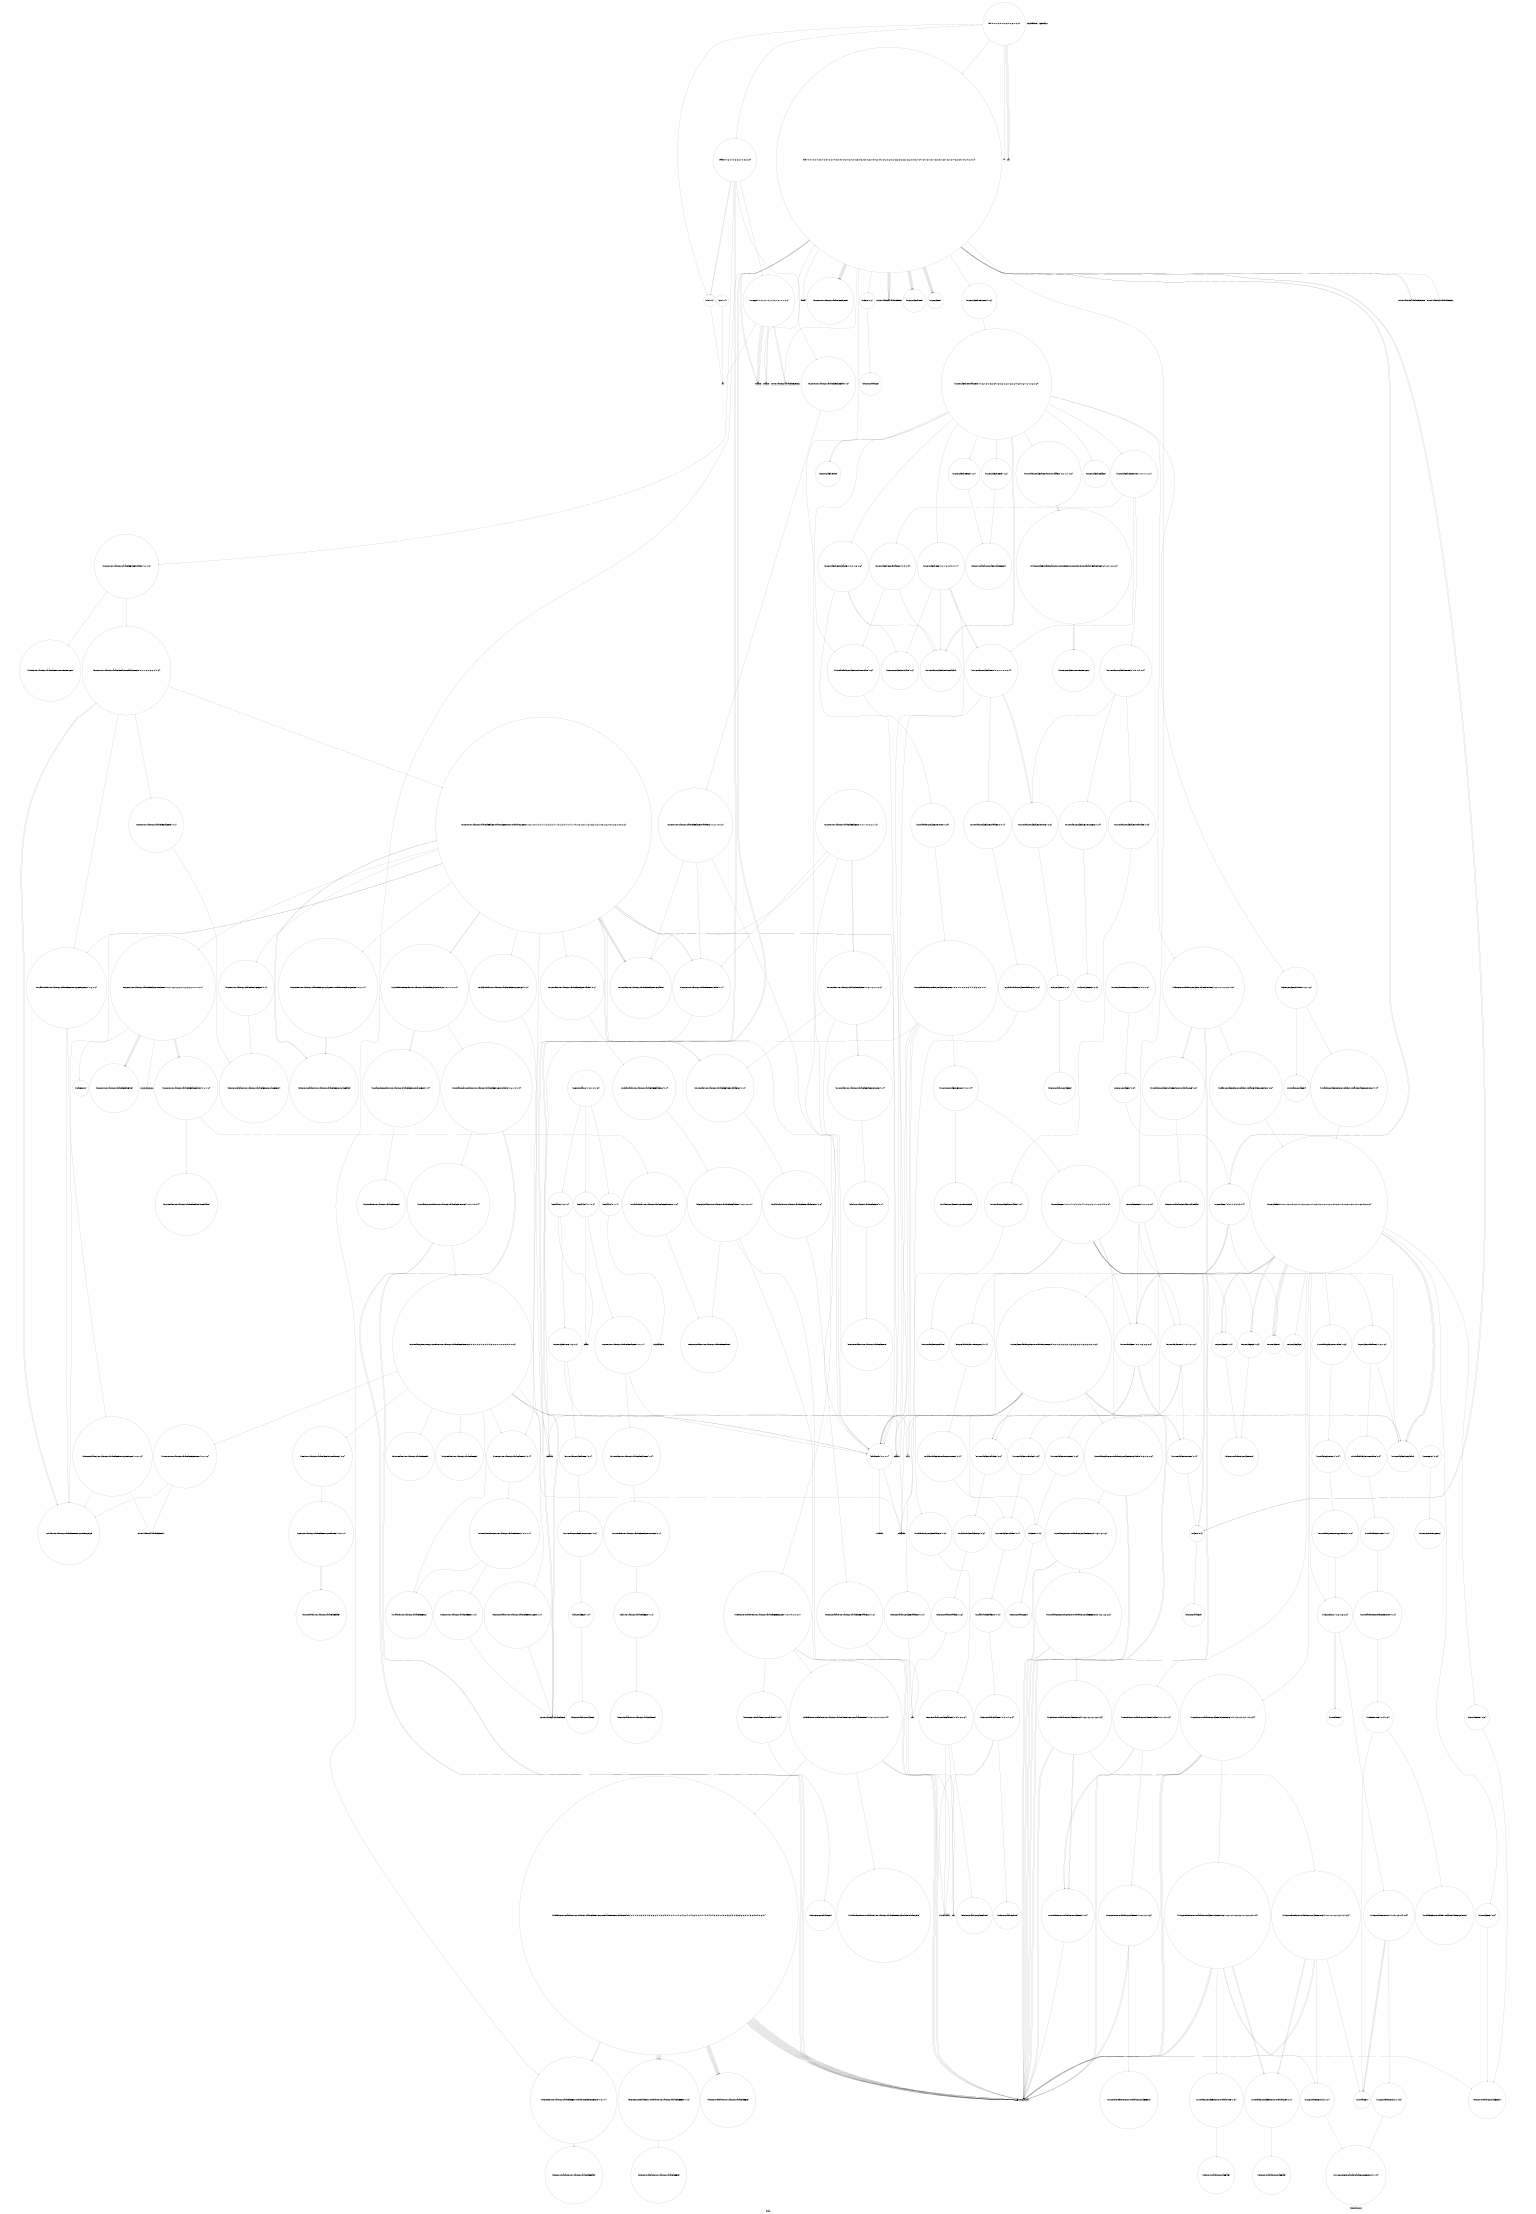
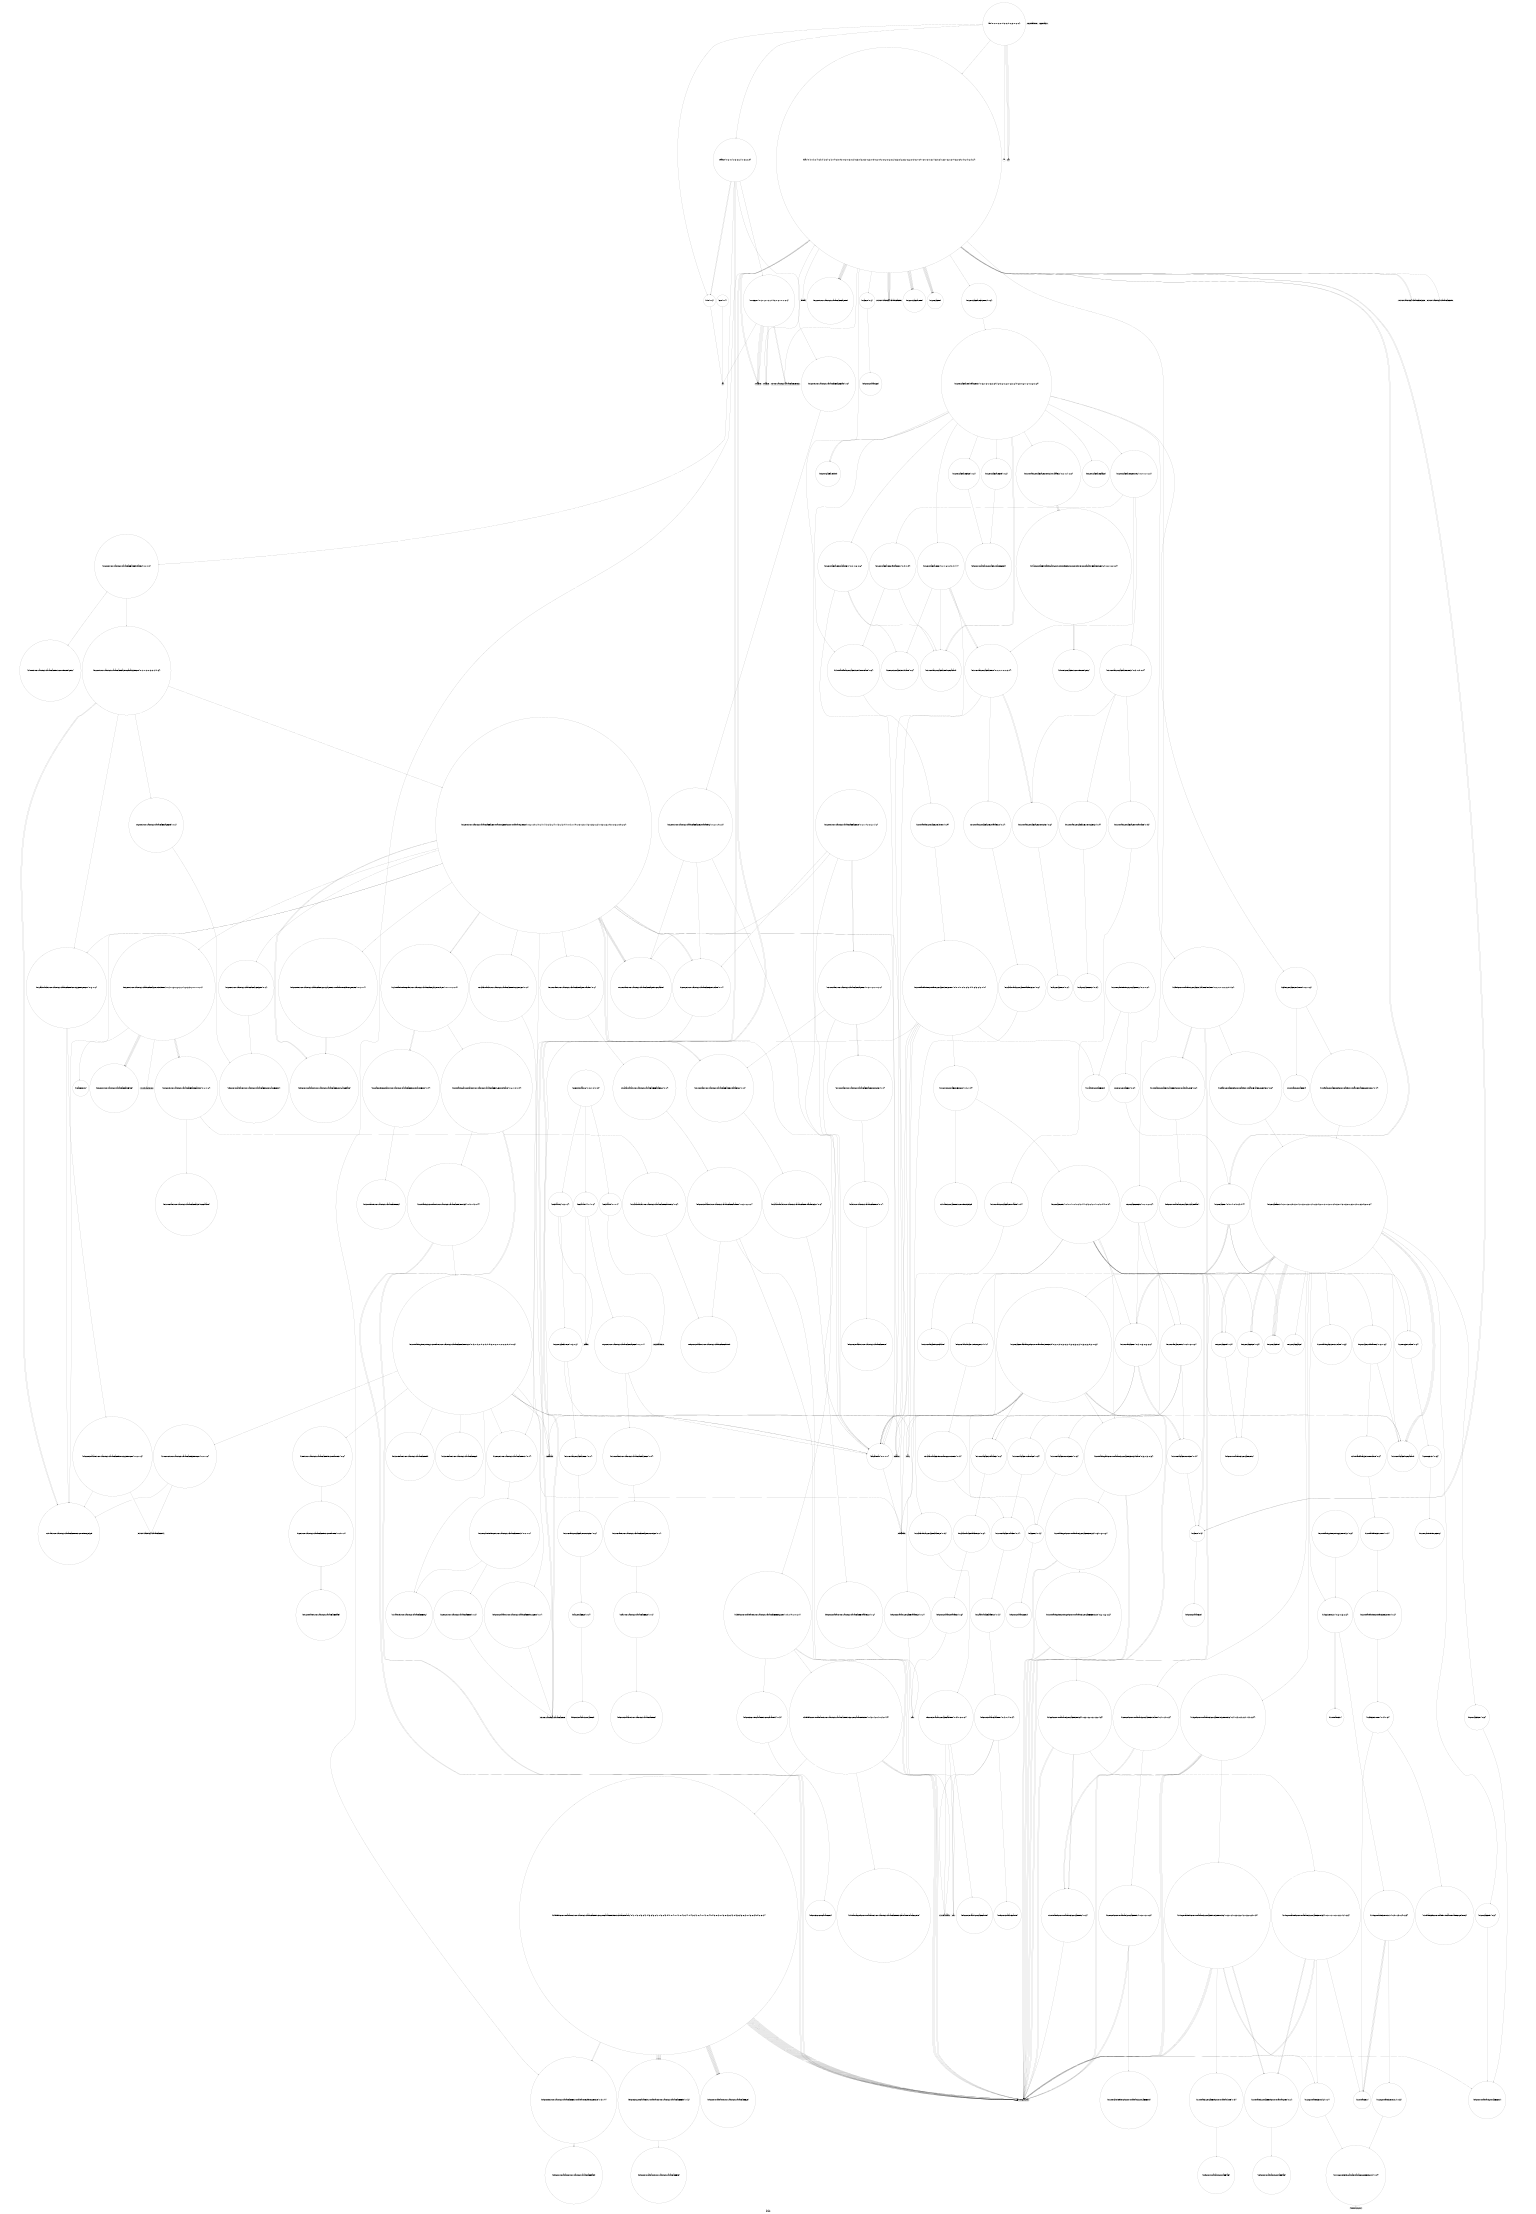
(1060, 1088) -> none
none -> (1095, 1088)
none -> (1408, 1345)
(1328, 1456) -> none
(880, 1534) -> none
